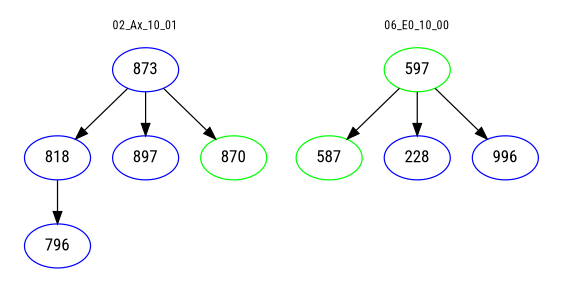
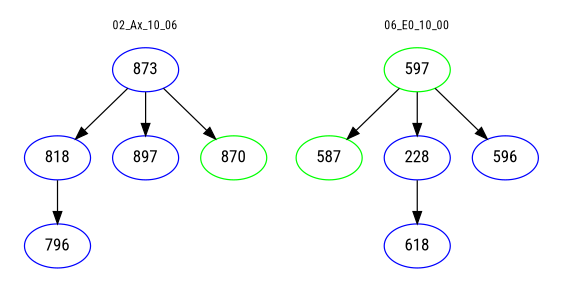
(146, 26) -> (146, 26)
(505, 158) -> (505, 158)
none -> (417, 246)
